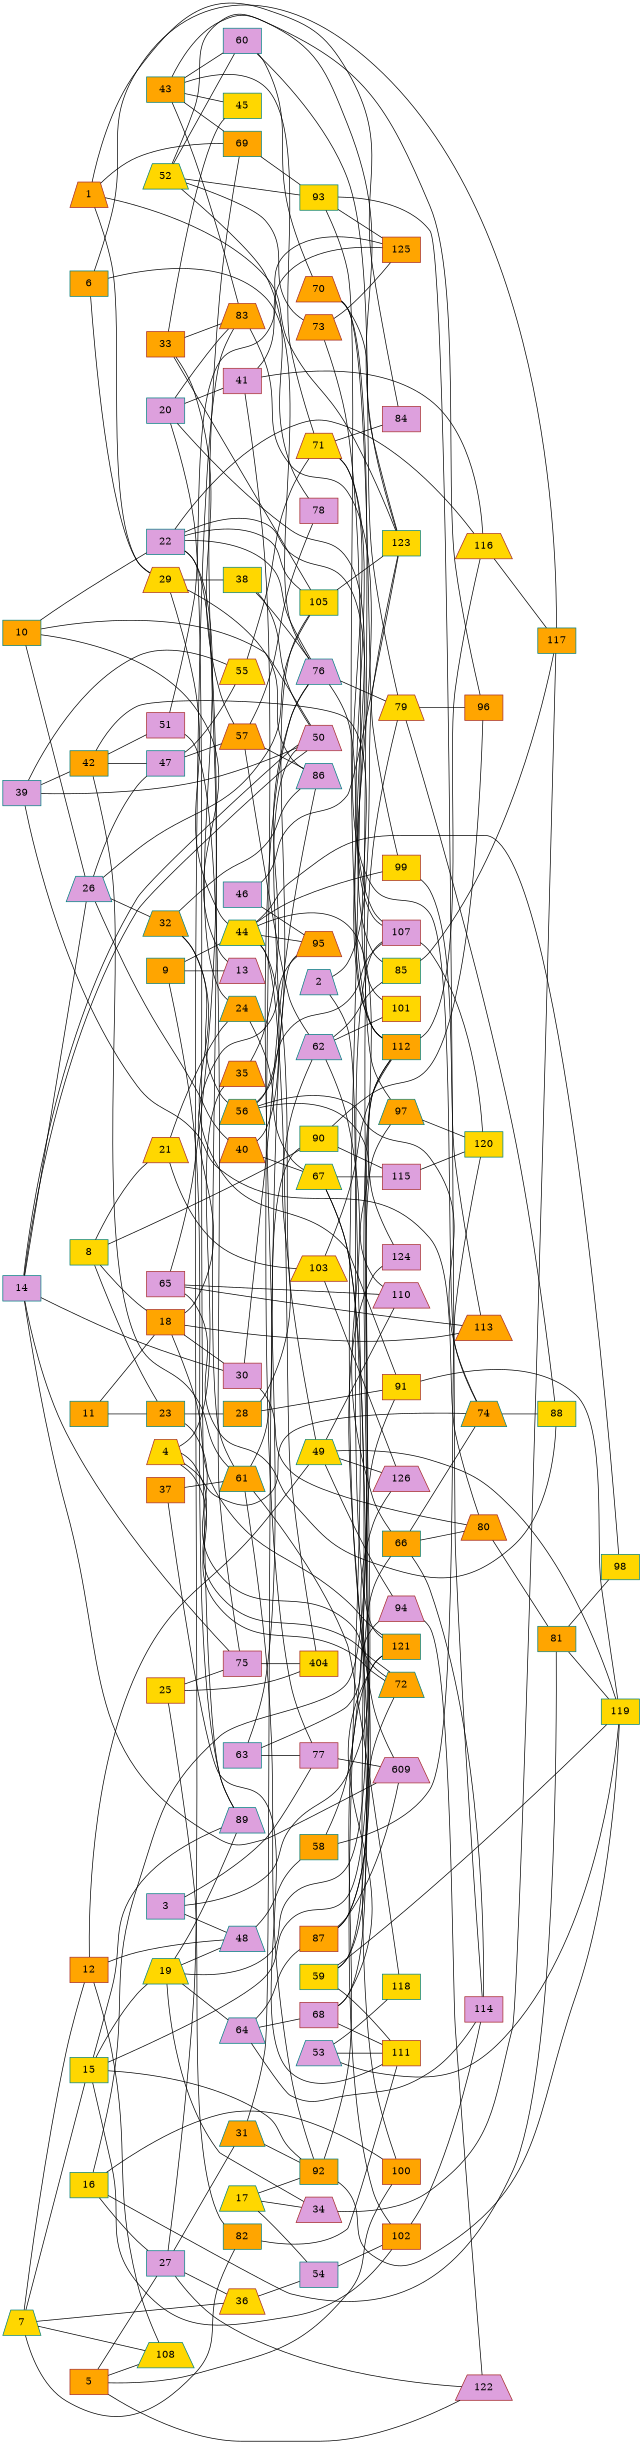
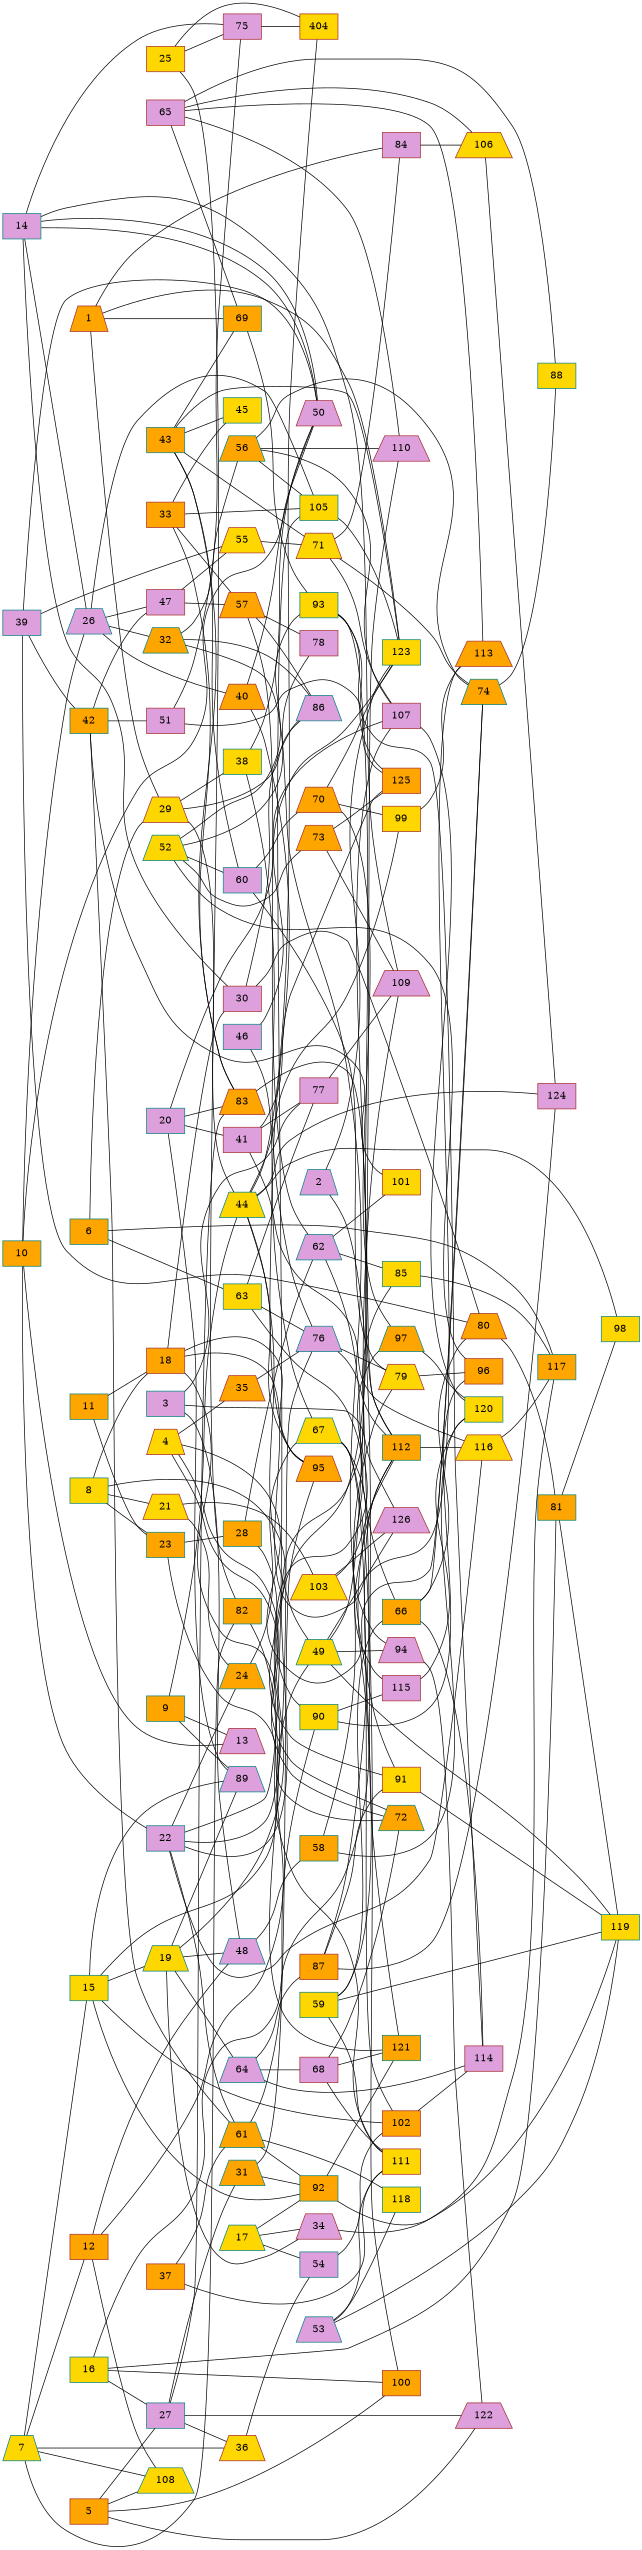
none -> (484, 145)
(290, 396) -> (166, 1264)
(166, 763) -> (166, 602)
(497, 1057) -> none
(242, 1755) -> (242, 1297)
(401, 1770) -> (401, 983)
